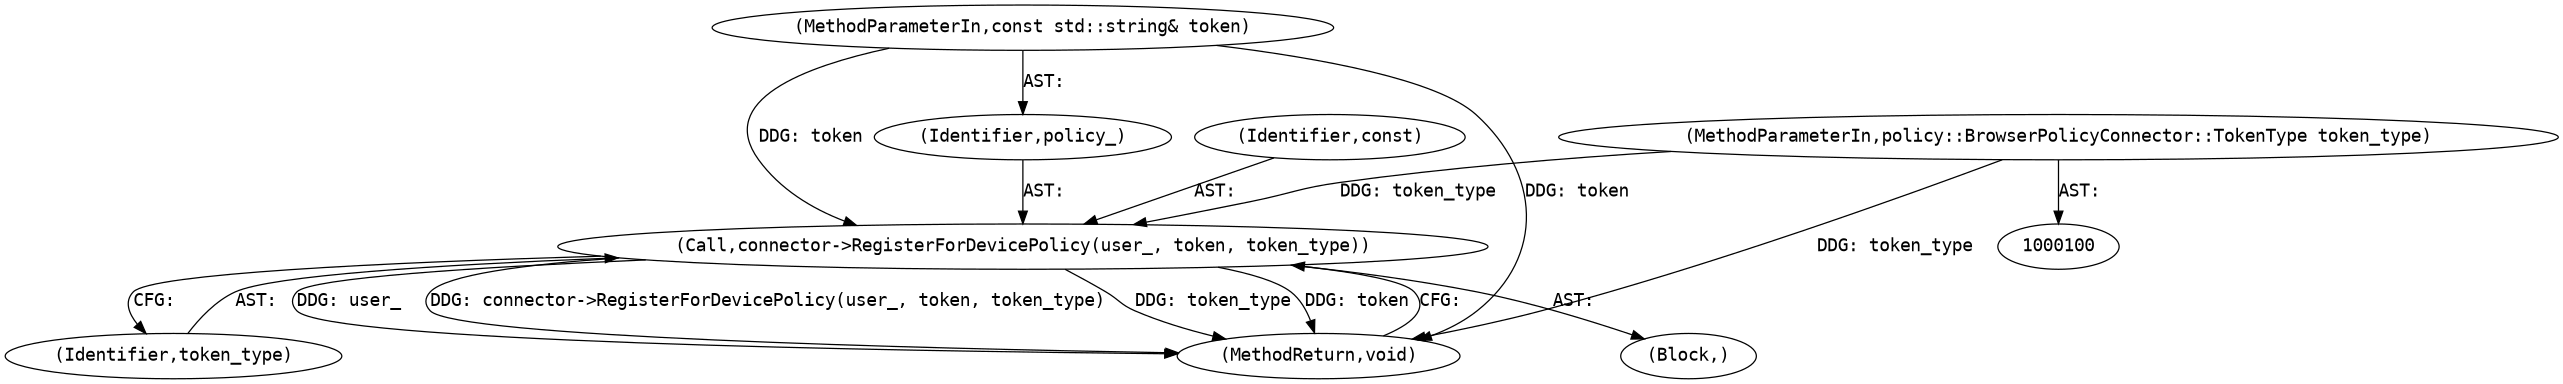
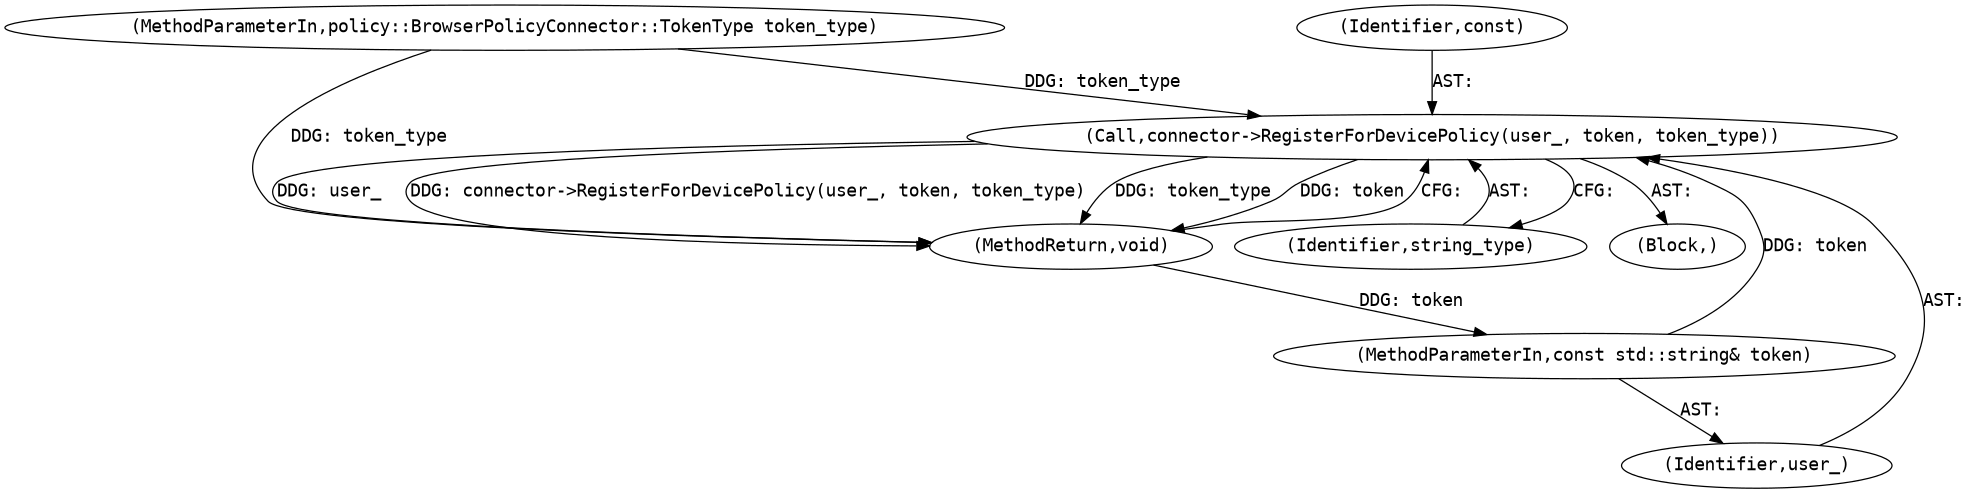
(1479, 118) -> (1314, 298)
(1023, 137) -> (1757, 466)
(2059, 247) -> none
(174, 356) -> (1411, 247)
